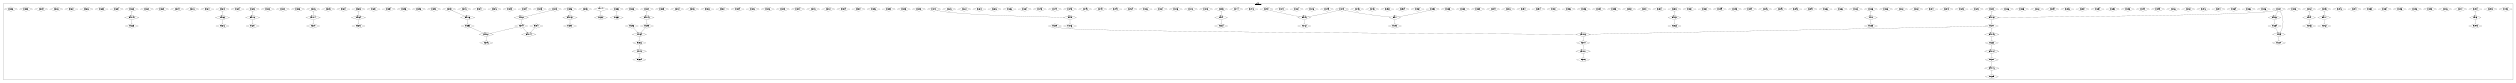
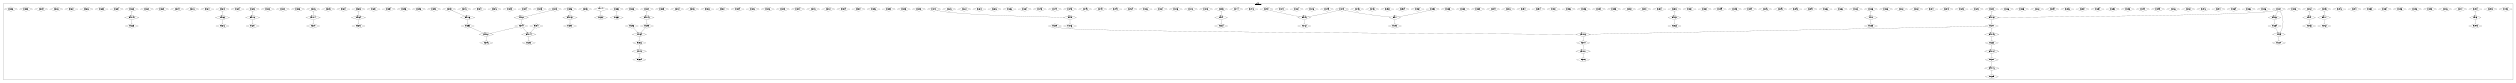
none -> (529, 43)
